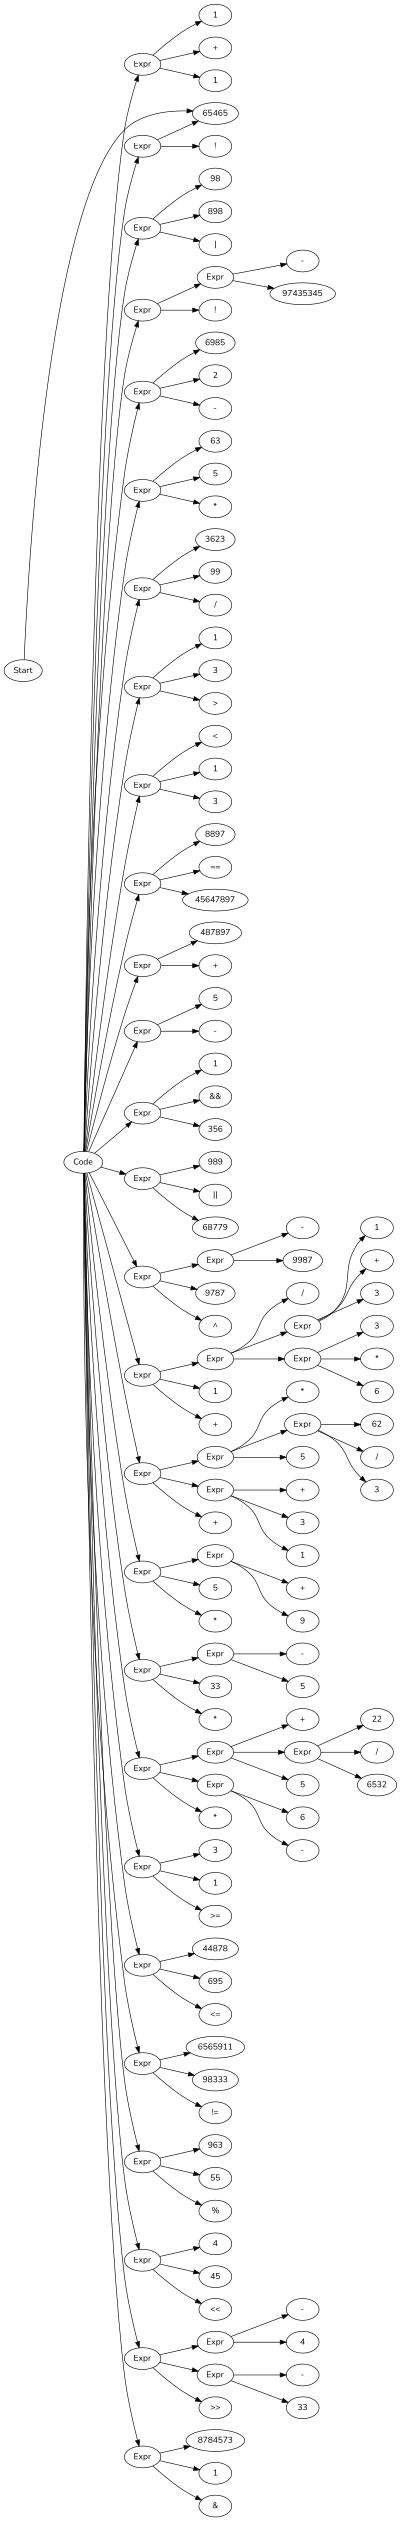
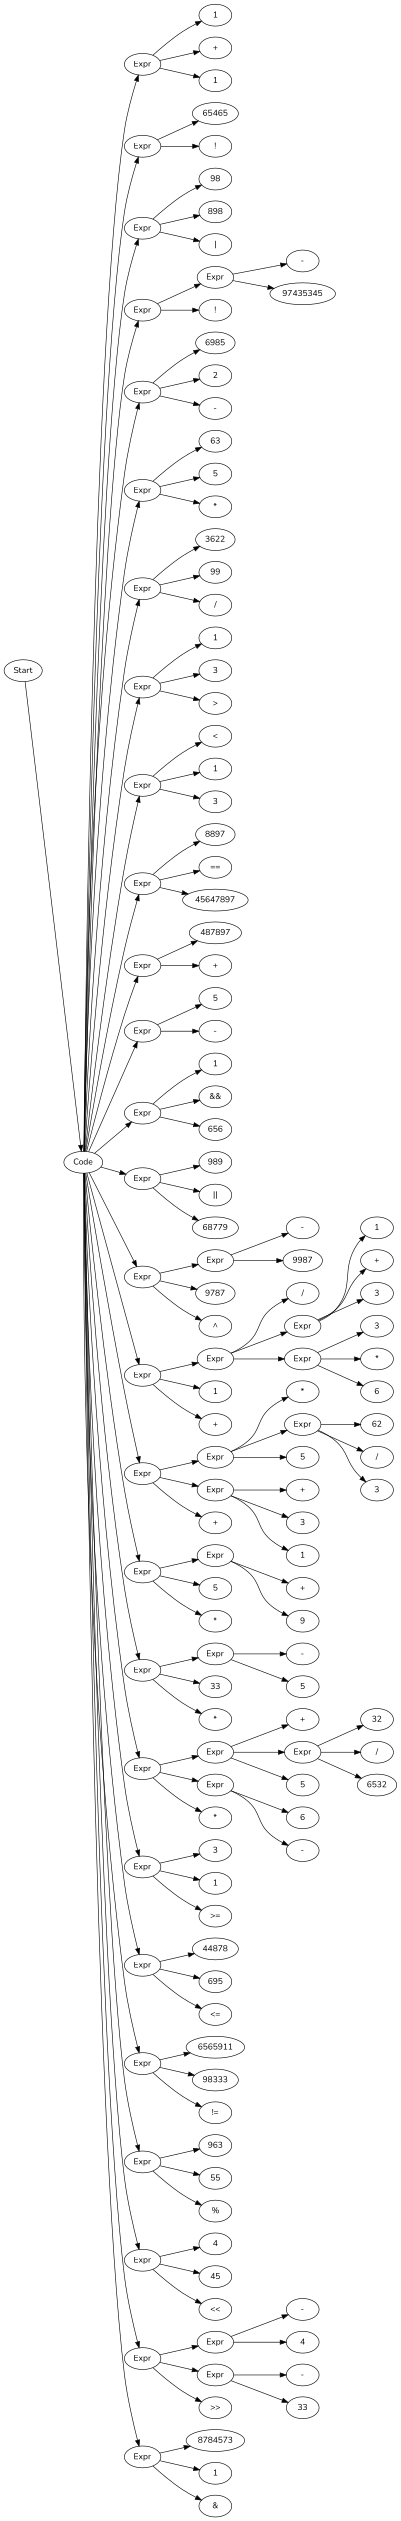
(52, 355) -> (53, 913)
(215, 540) -> (215, 540)
(215, 1130) -> (215, 1130)
(377, 1719) -> (377, 1719)
